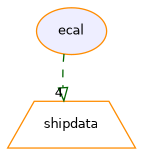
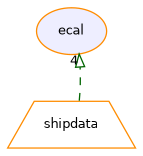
(63, 71) -> (80, 84)
